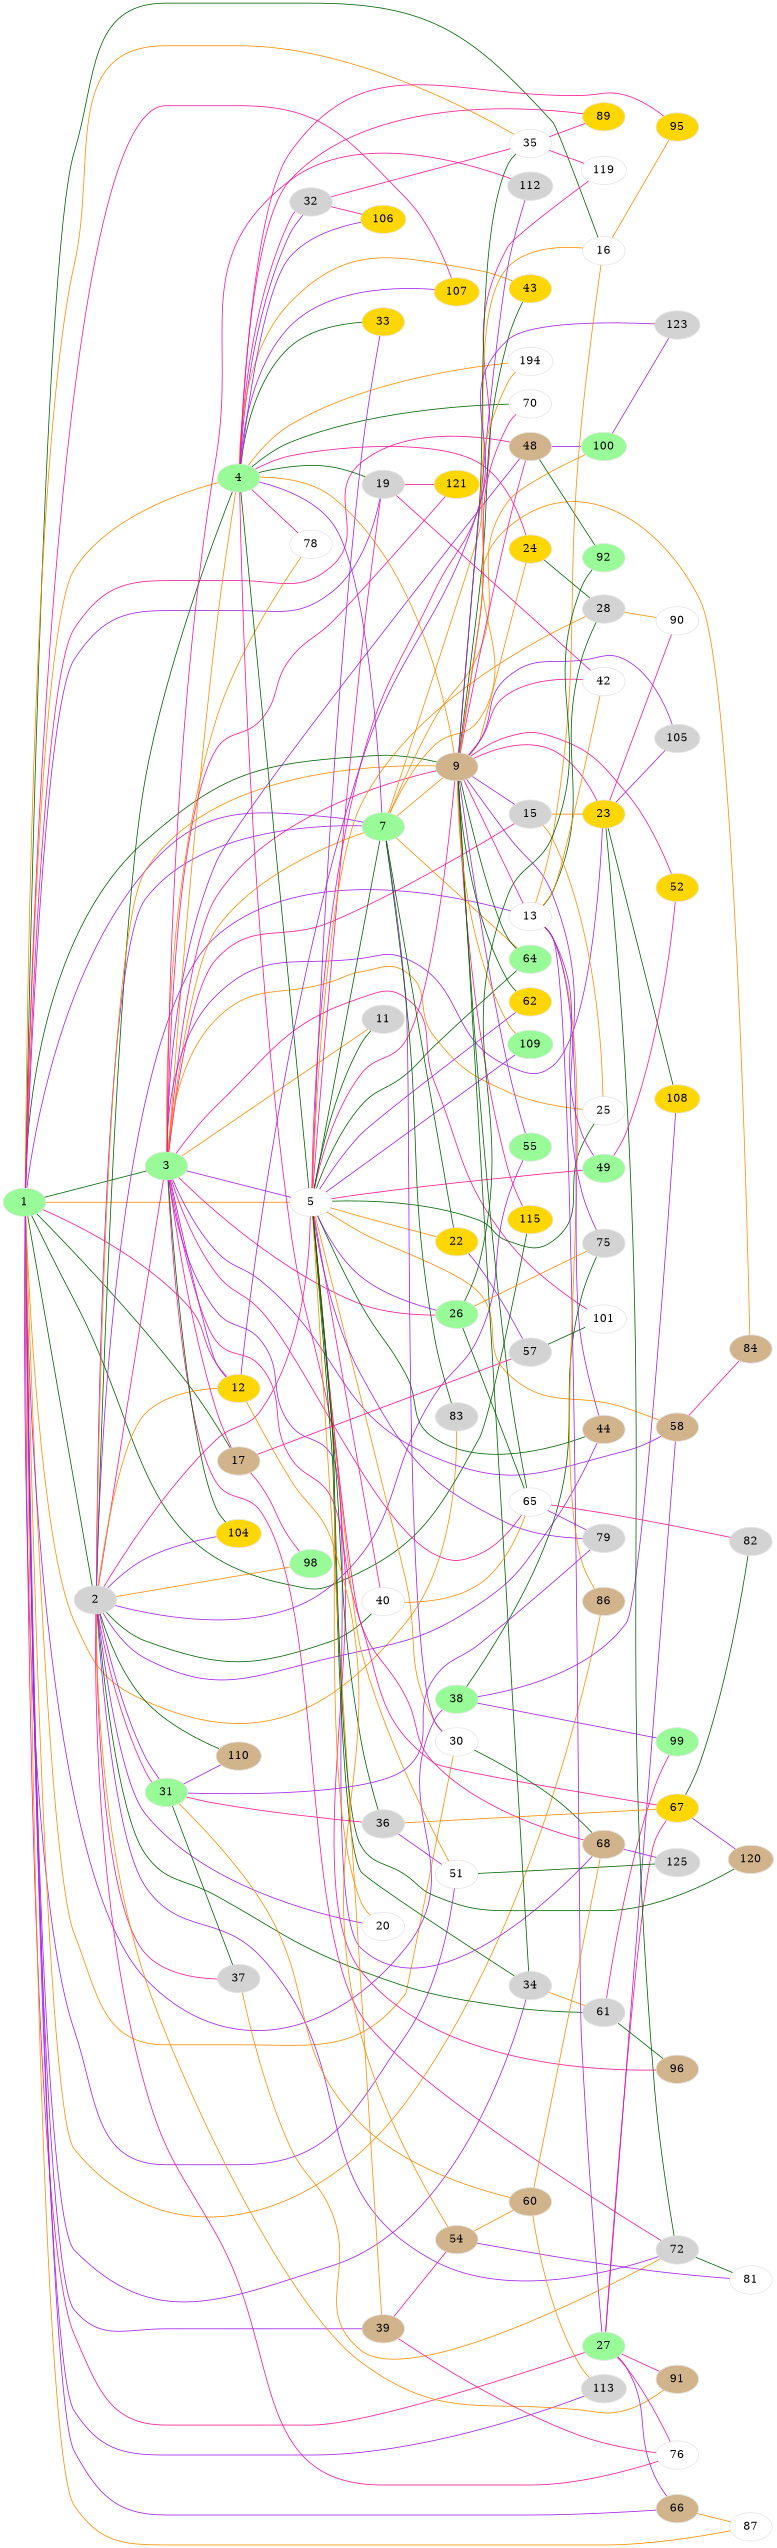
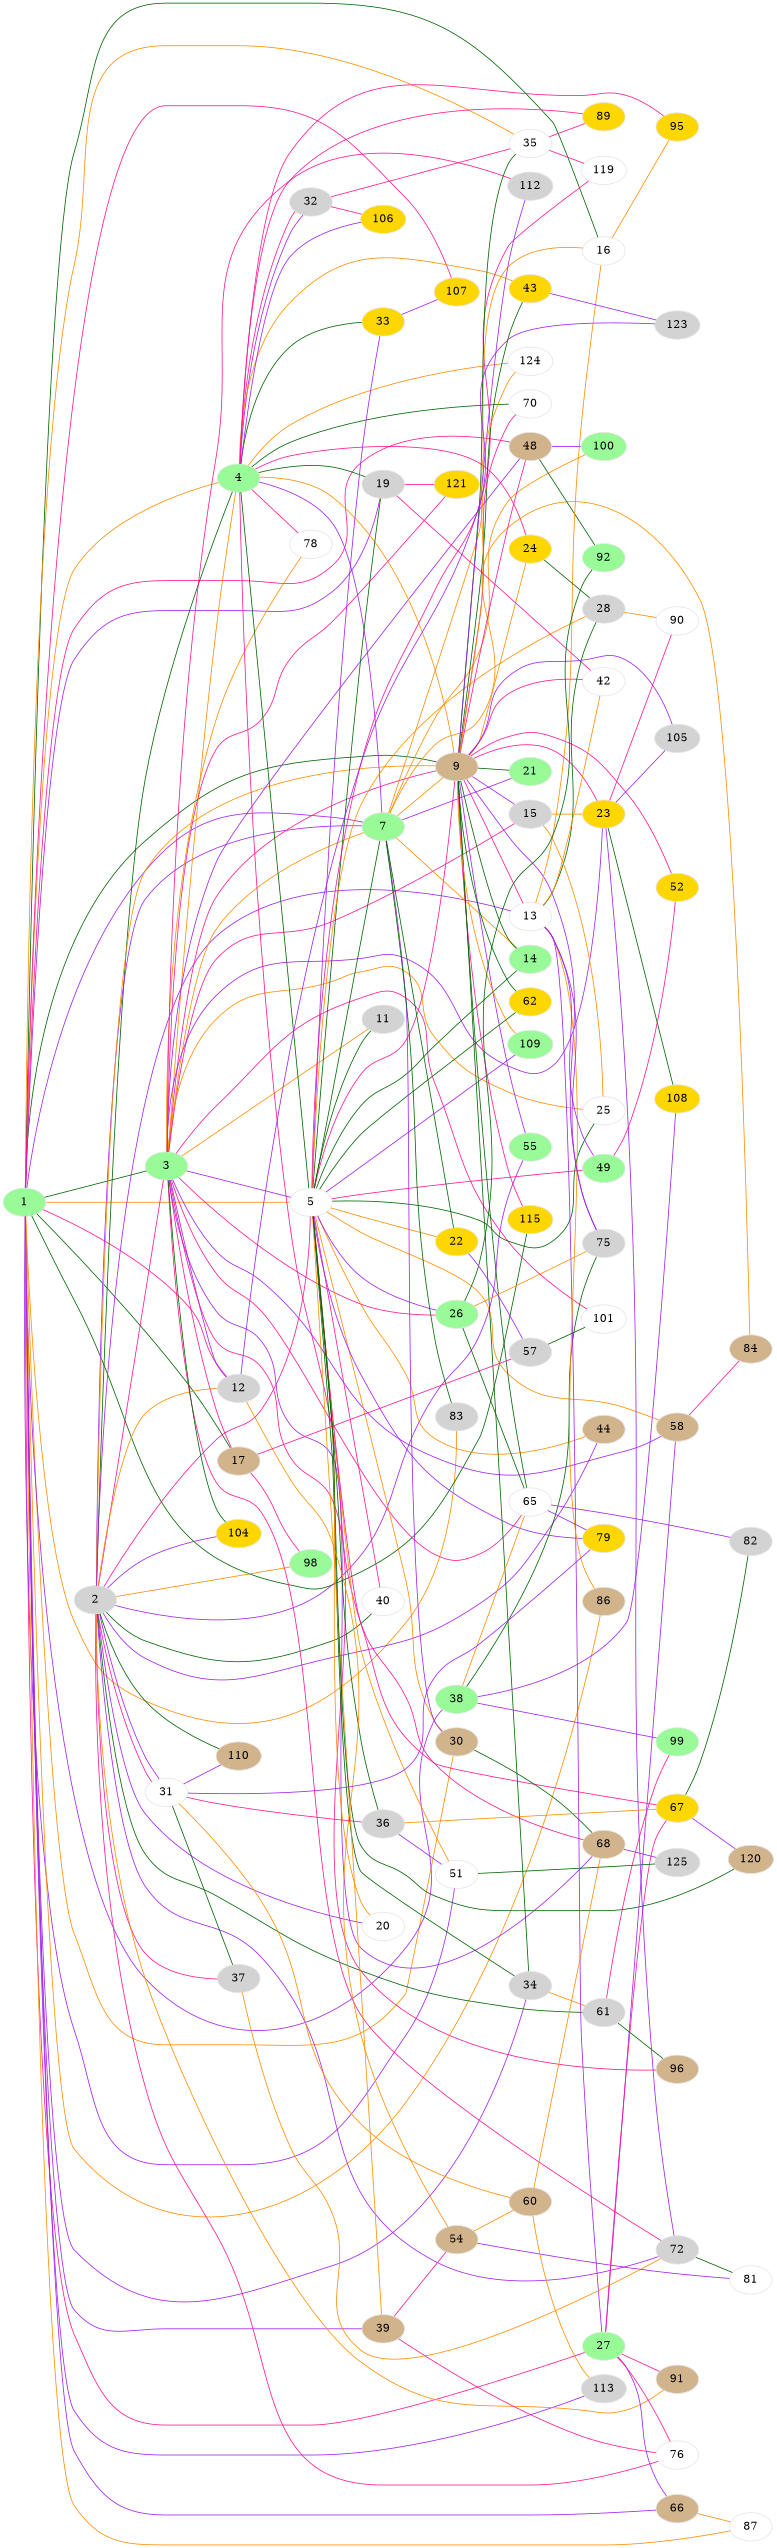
(292, 325) -> (420, 307)
(530, 361) -> (530, 361)
(641, 386) -> (603, 307)
none -> (530, 772)
(347, 791) -> (347, 791)
(530, 959) -> (530, 959)
(400, 1102) -> (400, 1102)
(576, 1170) -> (574, 1077)
(402, 1368) -> (402, 1368)
(239, 1388) -> (239, 1388)
(60, 1401) -> none
(650, 1521) -> (650, 1521)
(636, 1532) -> (636, 1532)
(604, 1538) -> (604, 1538)
(482, 1582) -> (494, 1601)
(457, 1742) -> (457, 1742)
(166, 1792) -> (166, 1792)
